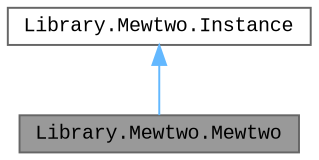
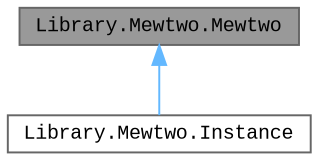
(159, 90) -> (159, 90)
